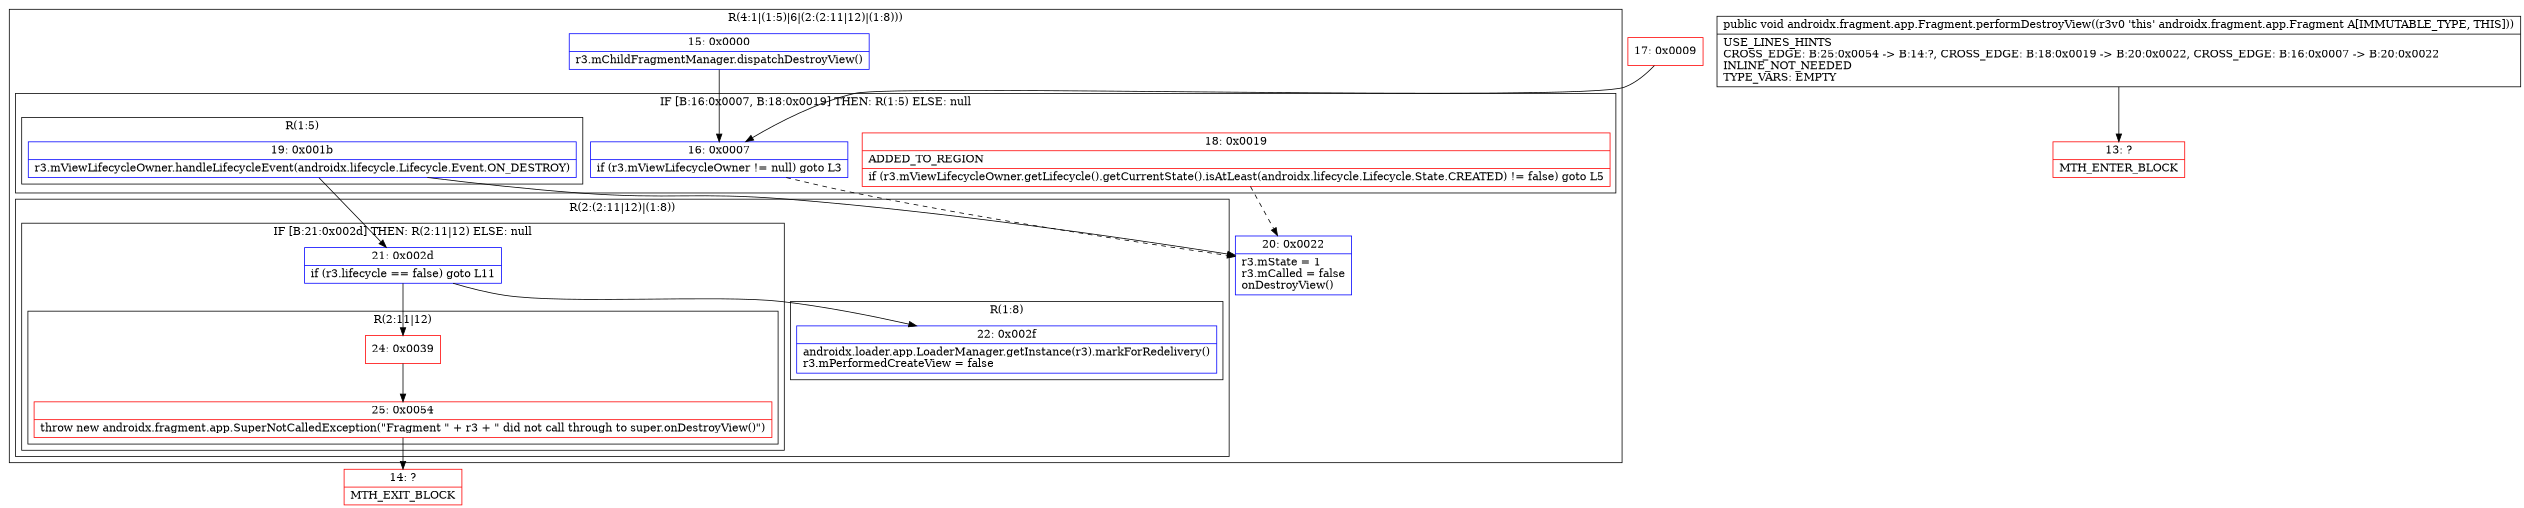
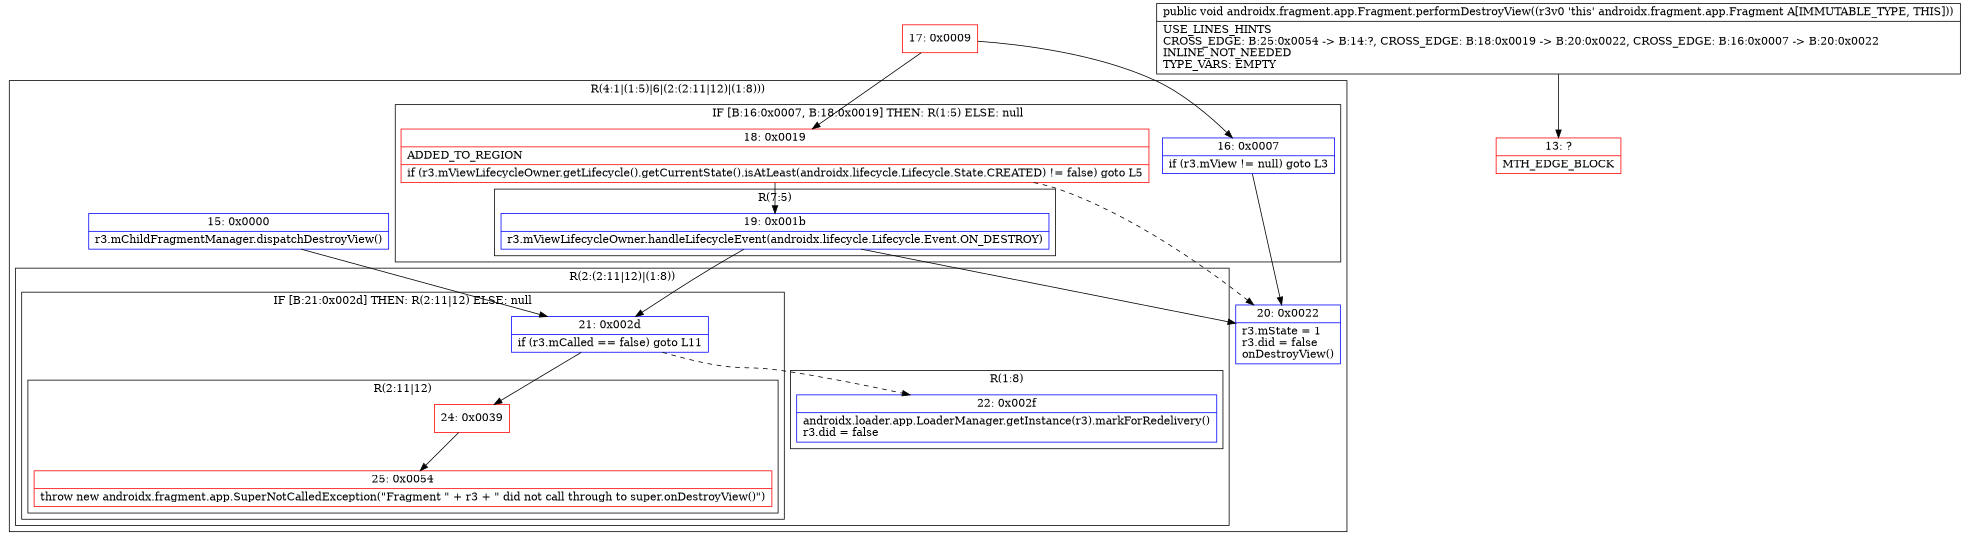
none -> (870, 89)
(719, 102) -> (420, 282)
(302, 126) -> (775, 198)
(719, 168) -> (1249, 164)
(2119, 168) -> (1559, 164)
none -> (775, 194)
(940, 209) -> (1266, 236)
(403, 274) -> (610, 343)
(1293, 274) -> (1280, 343)
(681, 299) -> (776, 370)
(899, 364) -> (841, 433)
(403, 487) -> none
